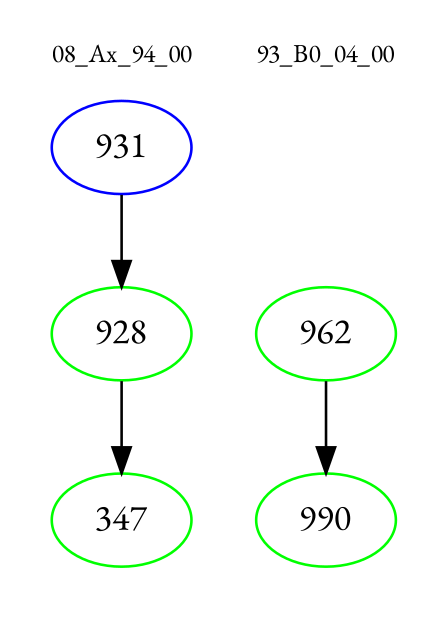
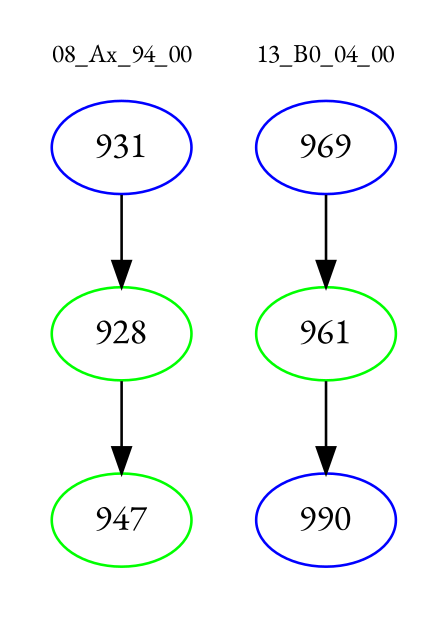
(326, 56) -> (326, 56)
none -> (326, 147)
(326, 334) -> (326, 334)
(122, 520) -> (122, 520)
(326, 520) -> (326, 520)
